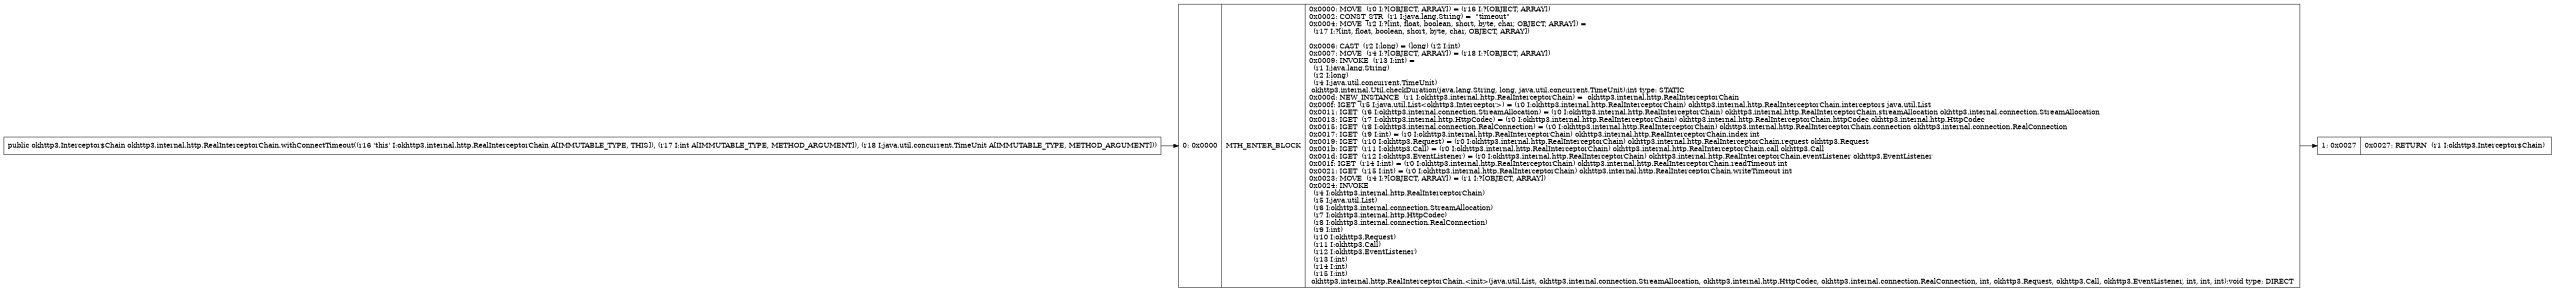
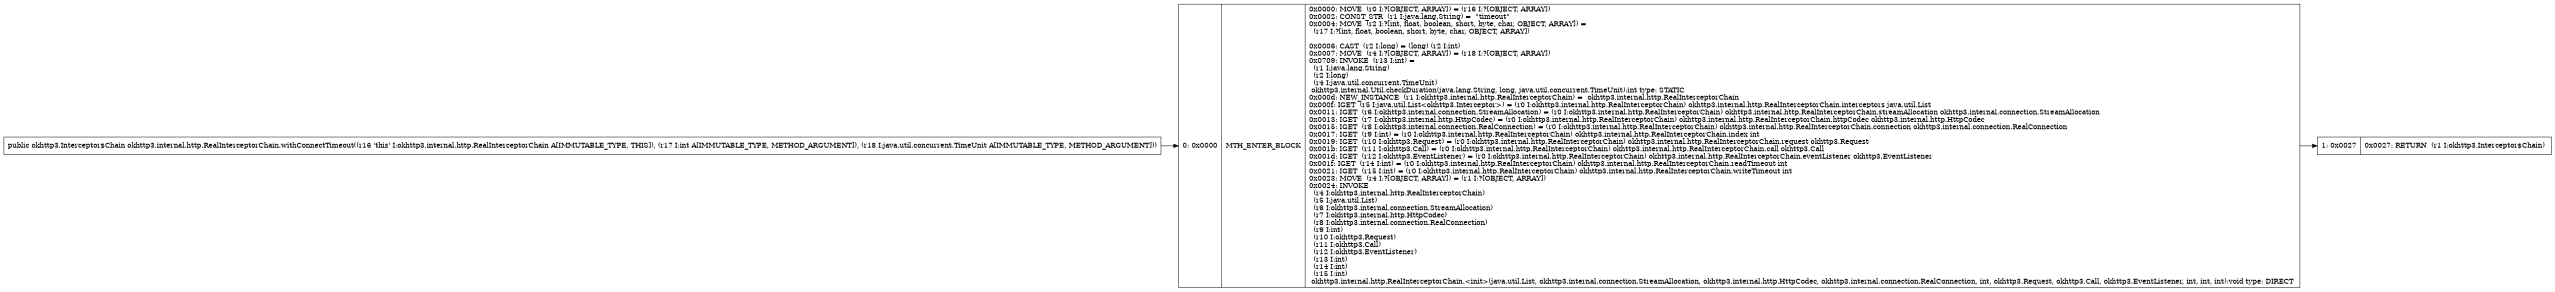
(1363, 61) -> (1363, 61)
